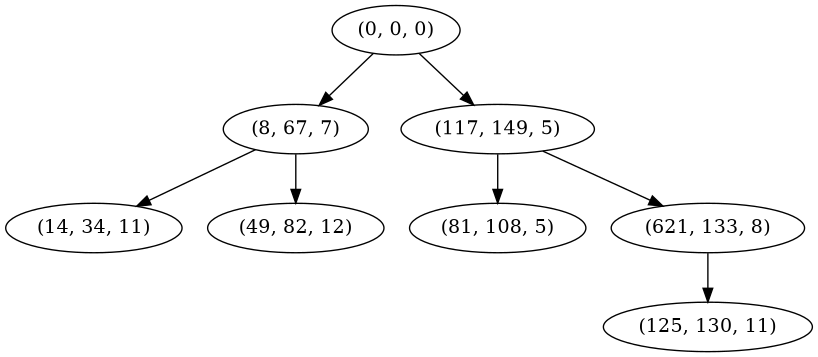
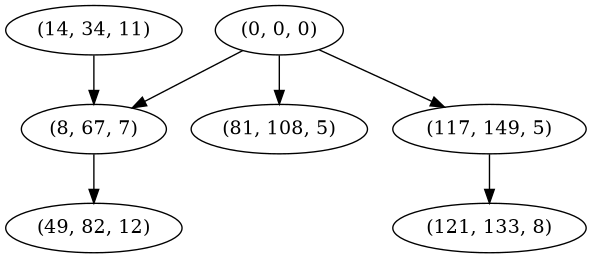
(498, 172) -> (279, 73)
(202, 175) -> (94, 73)
(708, 228) -> (489, 228)
(708, 327) -> none
